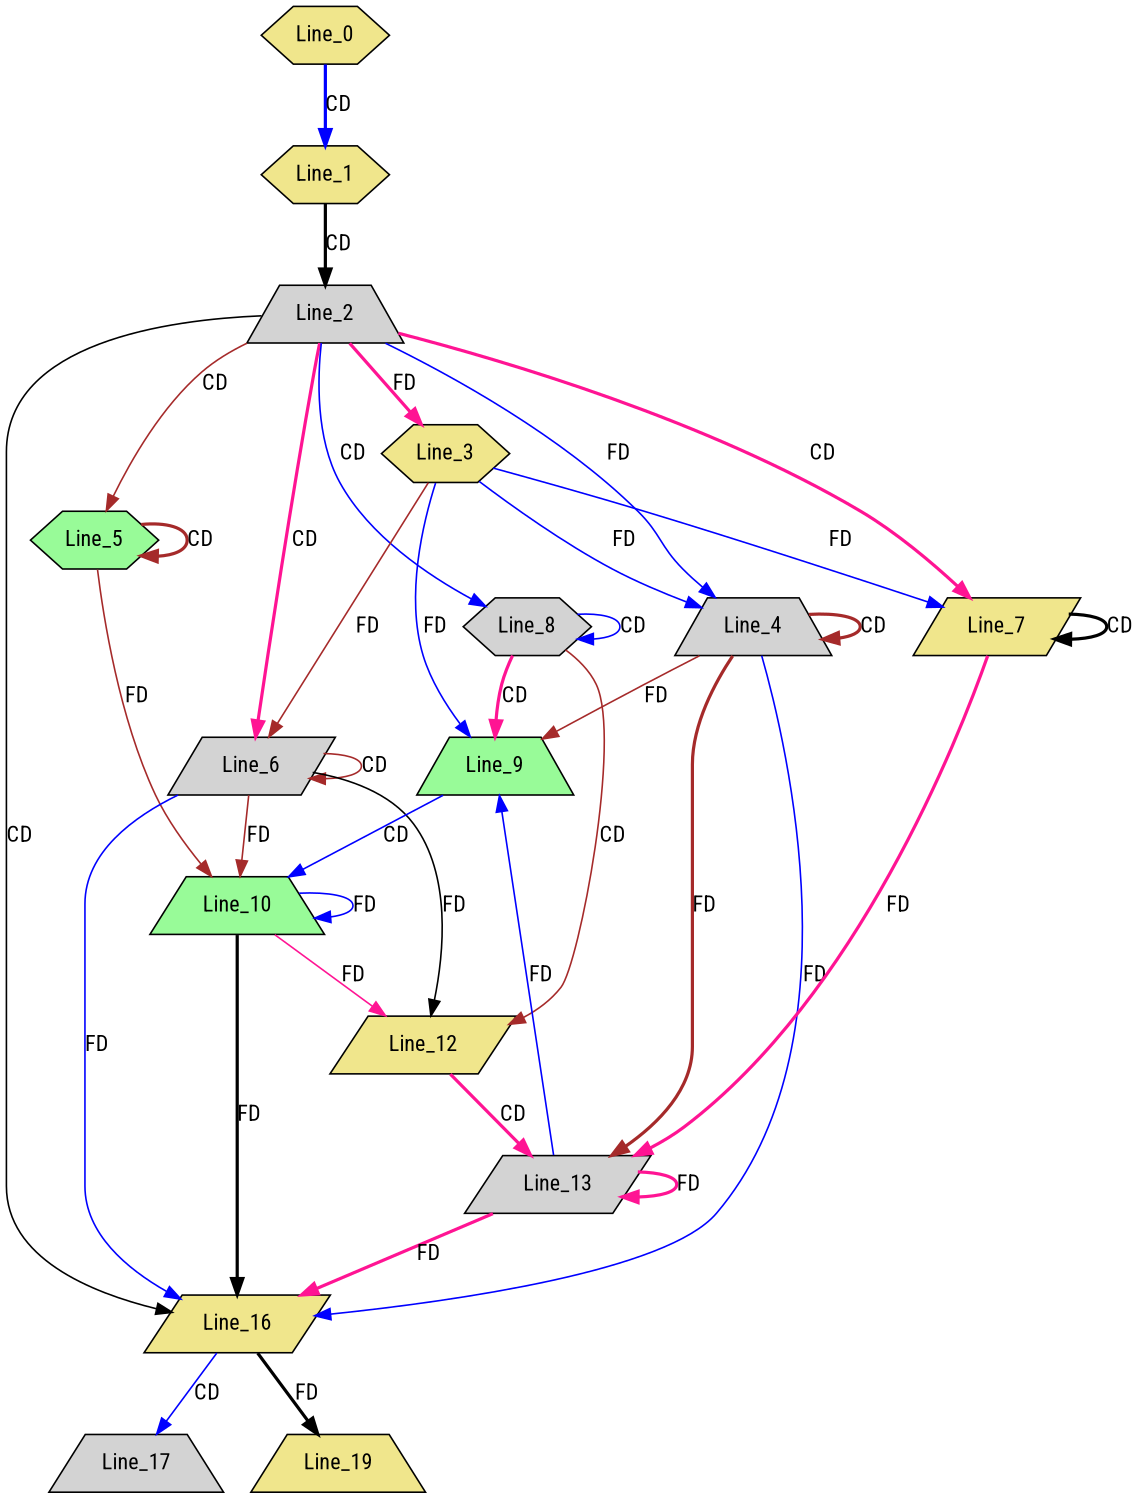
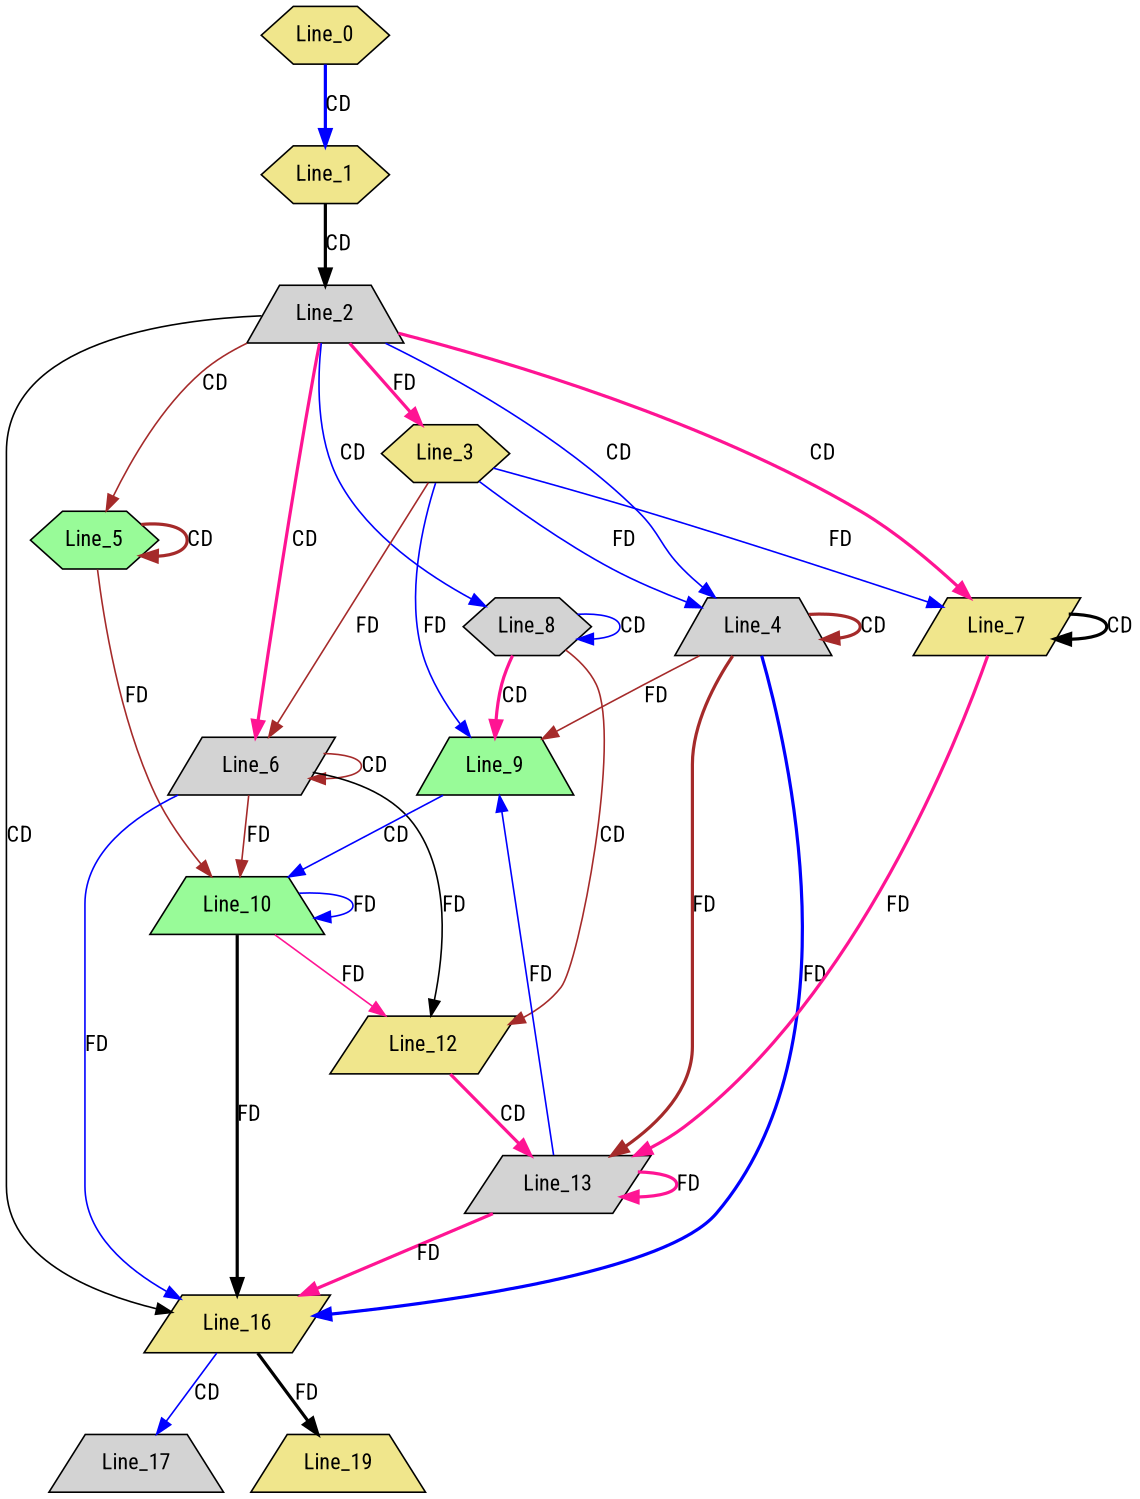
(619, 454) -> (619, 454)
(763, 1138) -> (763, 1138)
